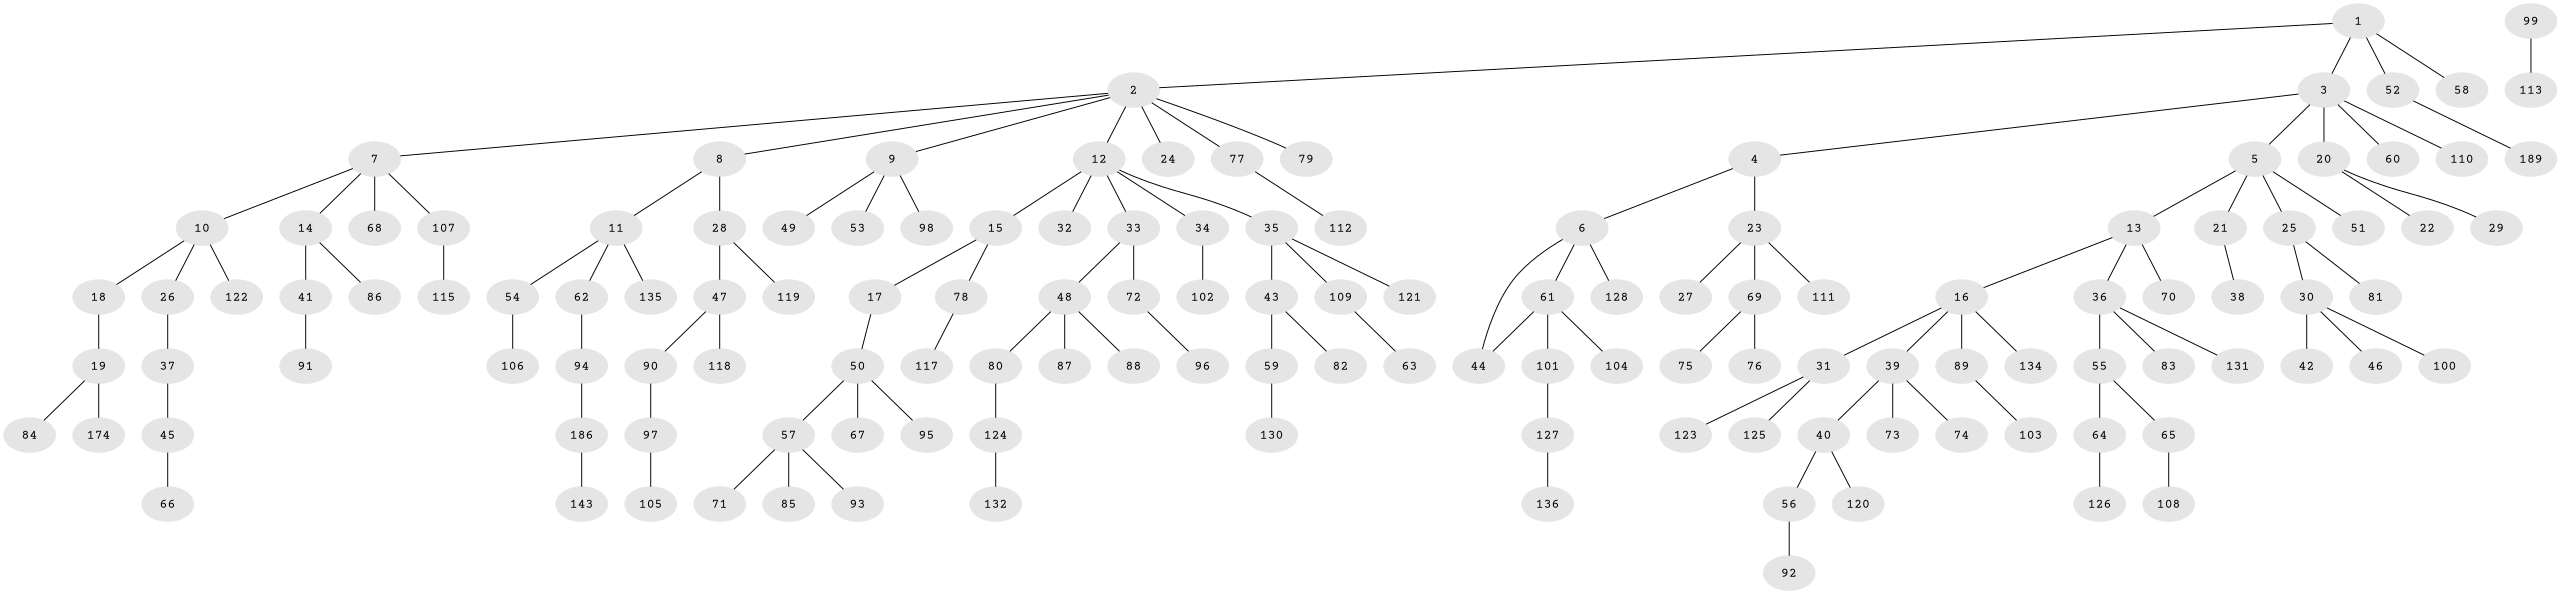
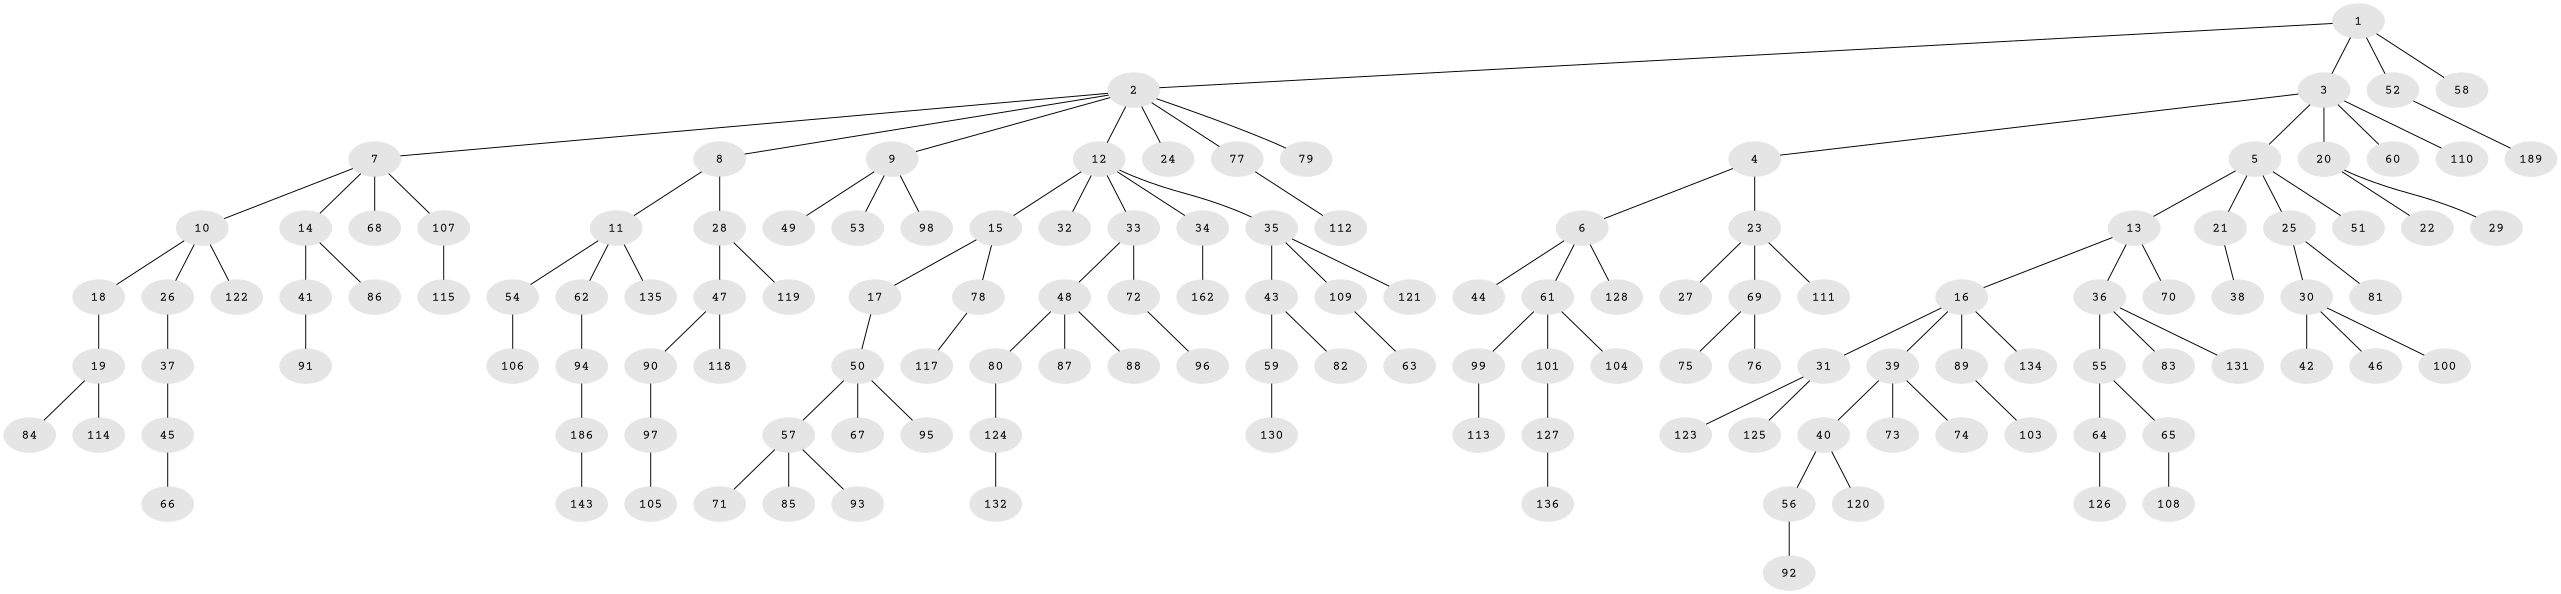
(1203, 297) -> (1203, 297)
(1513, 331) -> (1513, 331)
(99, 435) -> (99, 435)
